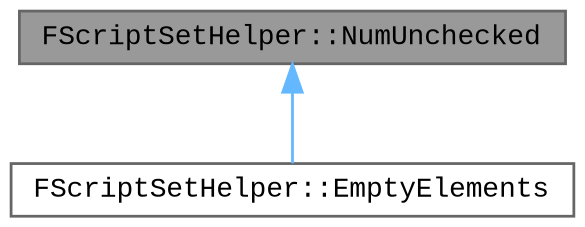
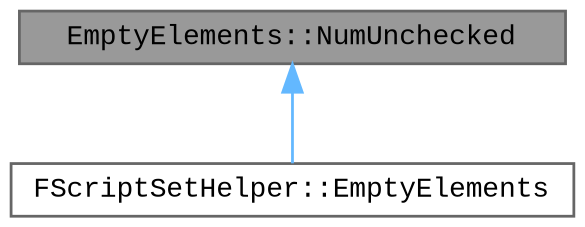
(292, 37) -> (292, 37)
